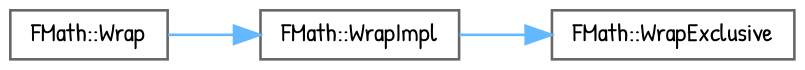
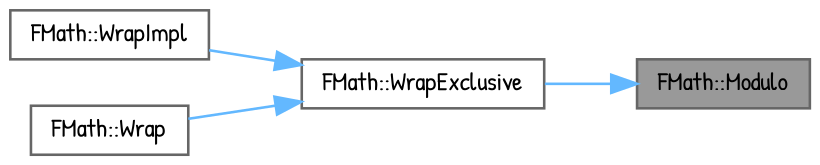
(201, 35) -> (232, 112)
none -> (723, 84)
